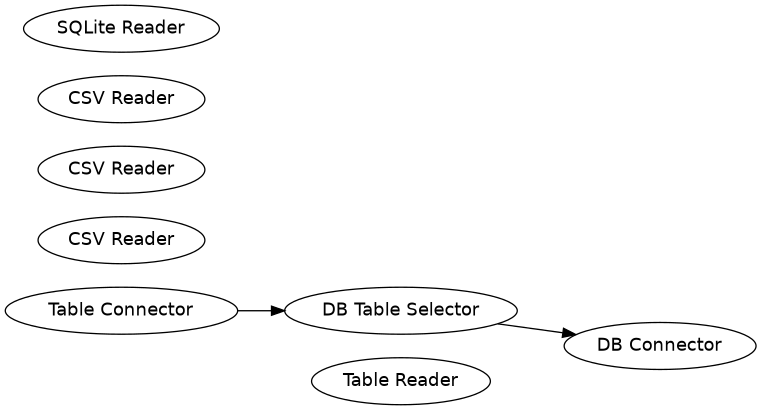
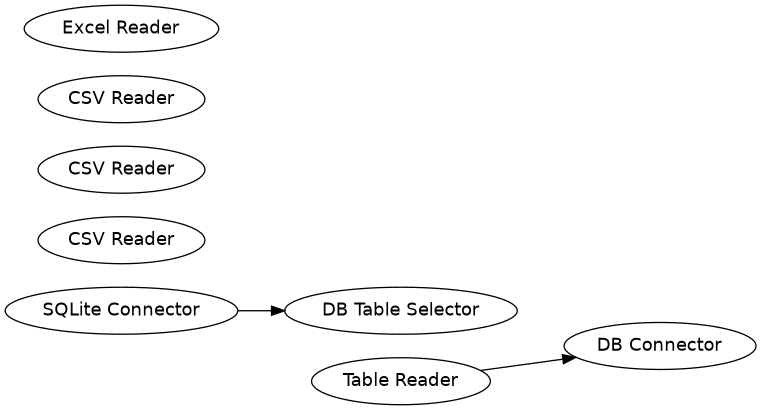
(121, 29) -> (121, 29)
(121, 311) -> (121, 311)
(530, 328) -> (521, 365)
